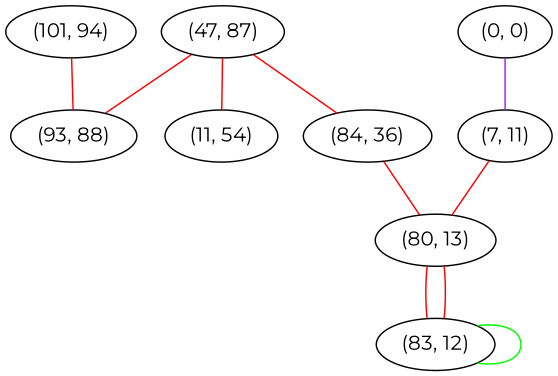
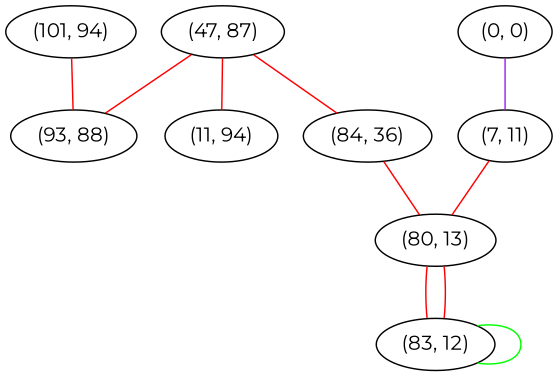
(221, 136) -> (221, 136)
